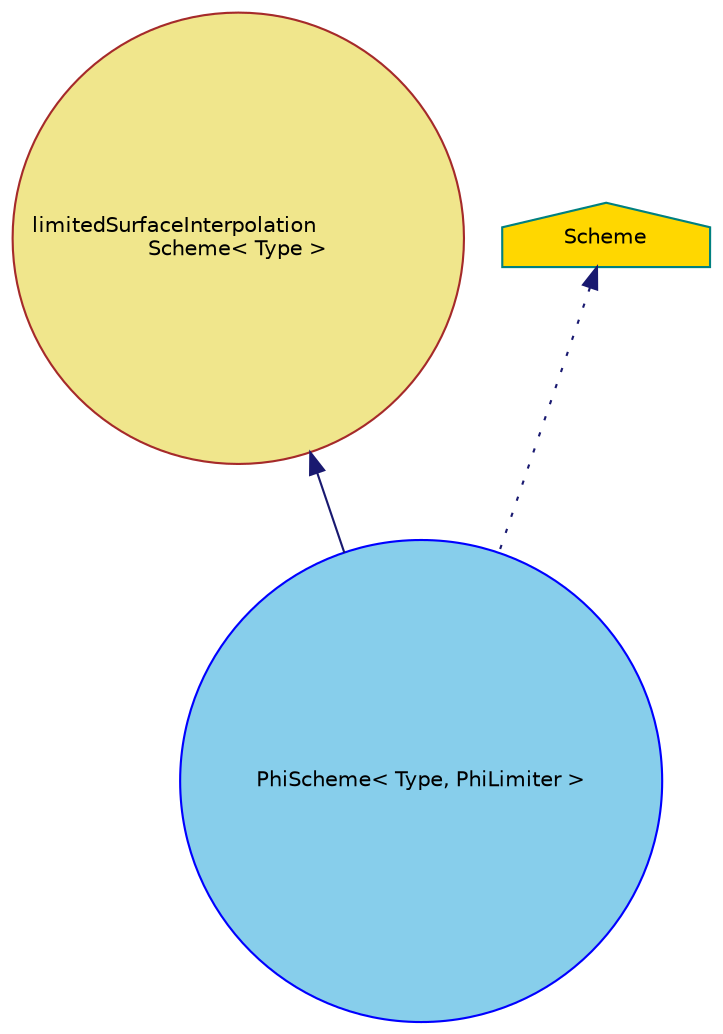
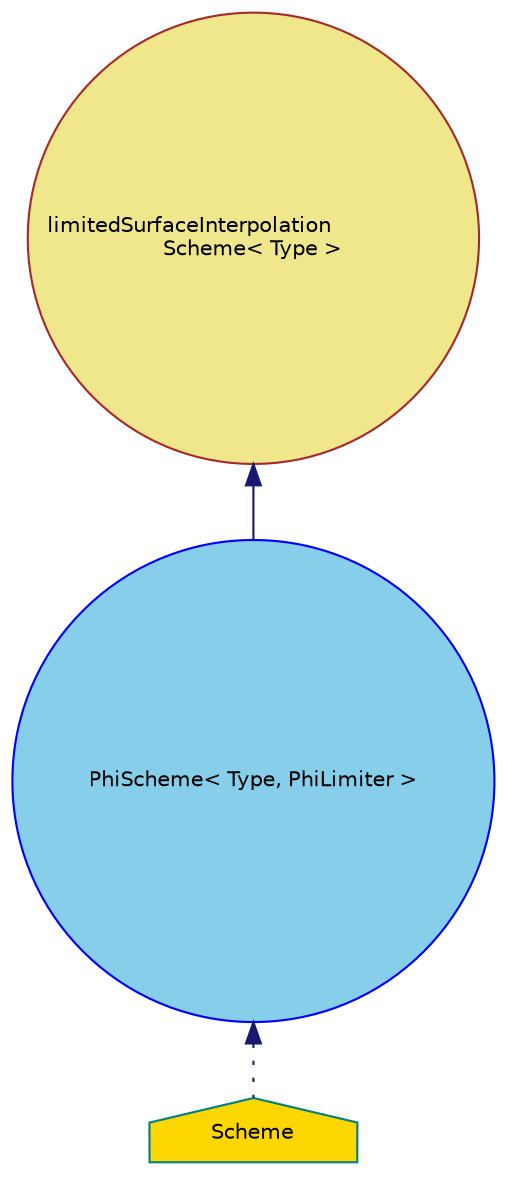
(544, 420) -> (253, 1071)
